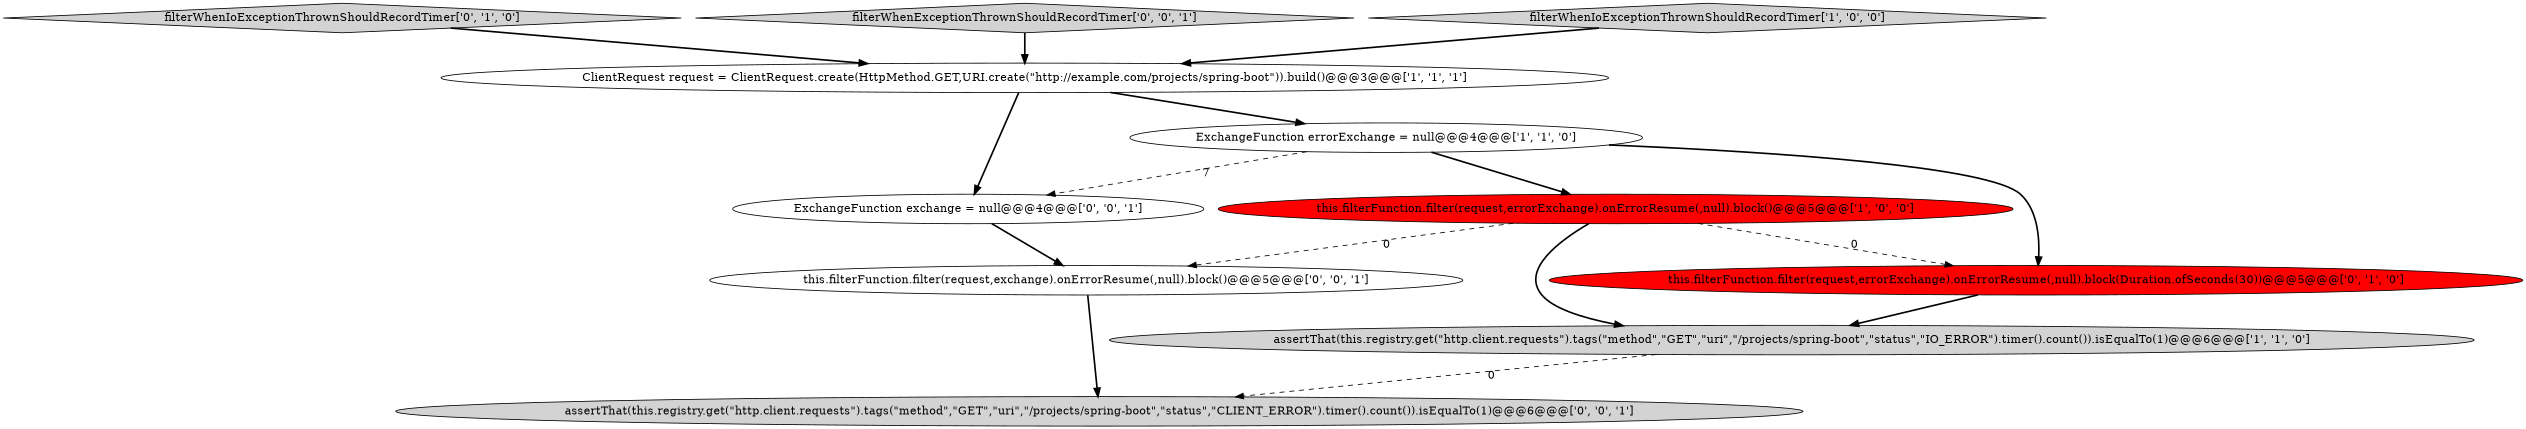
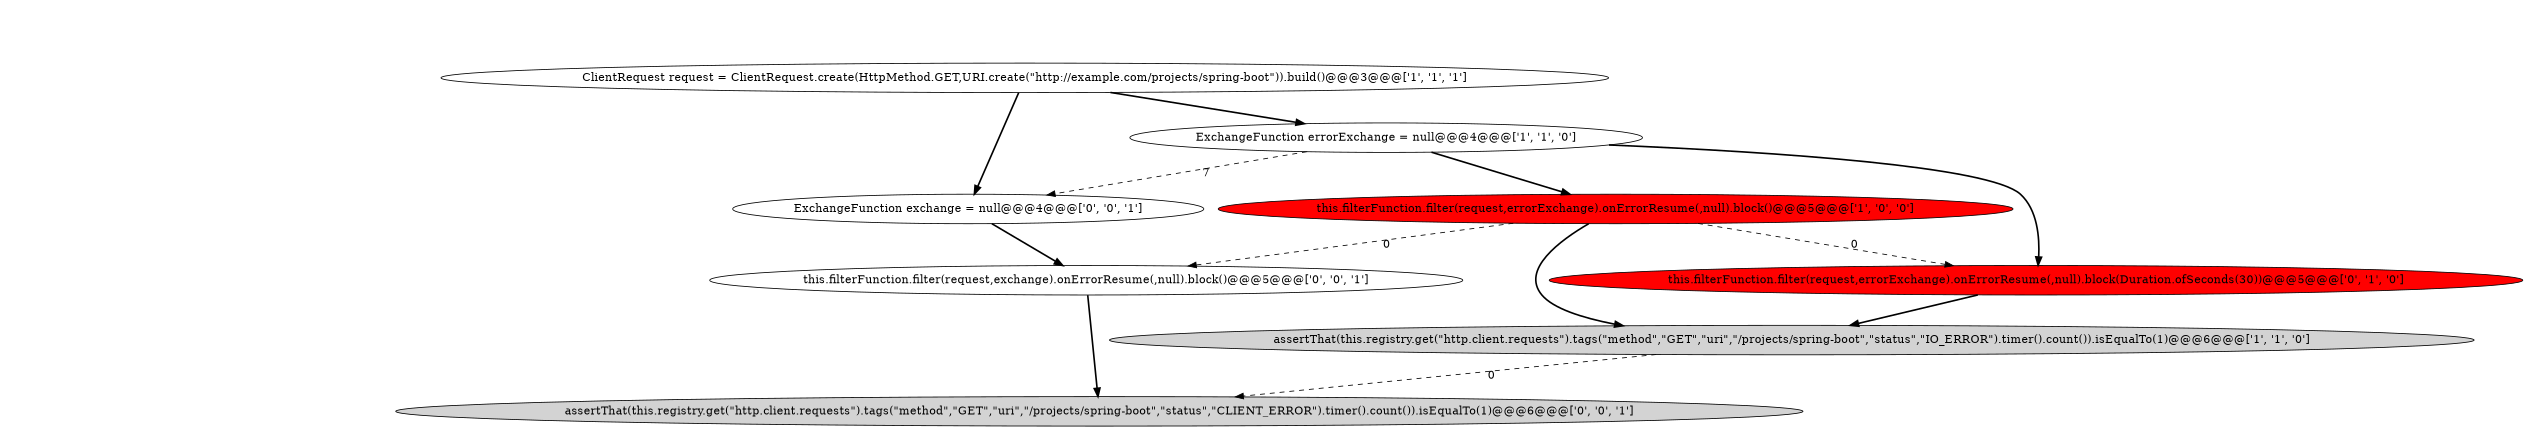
(342, 18) -> none
(1025, 18) -> none
(1707, 18) -> none
